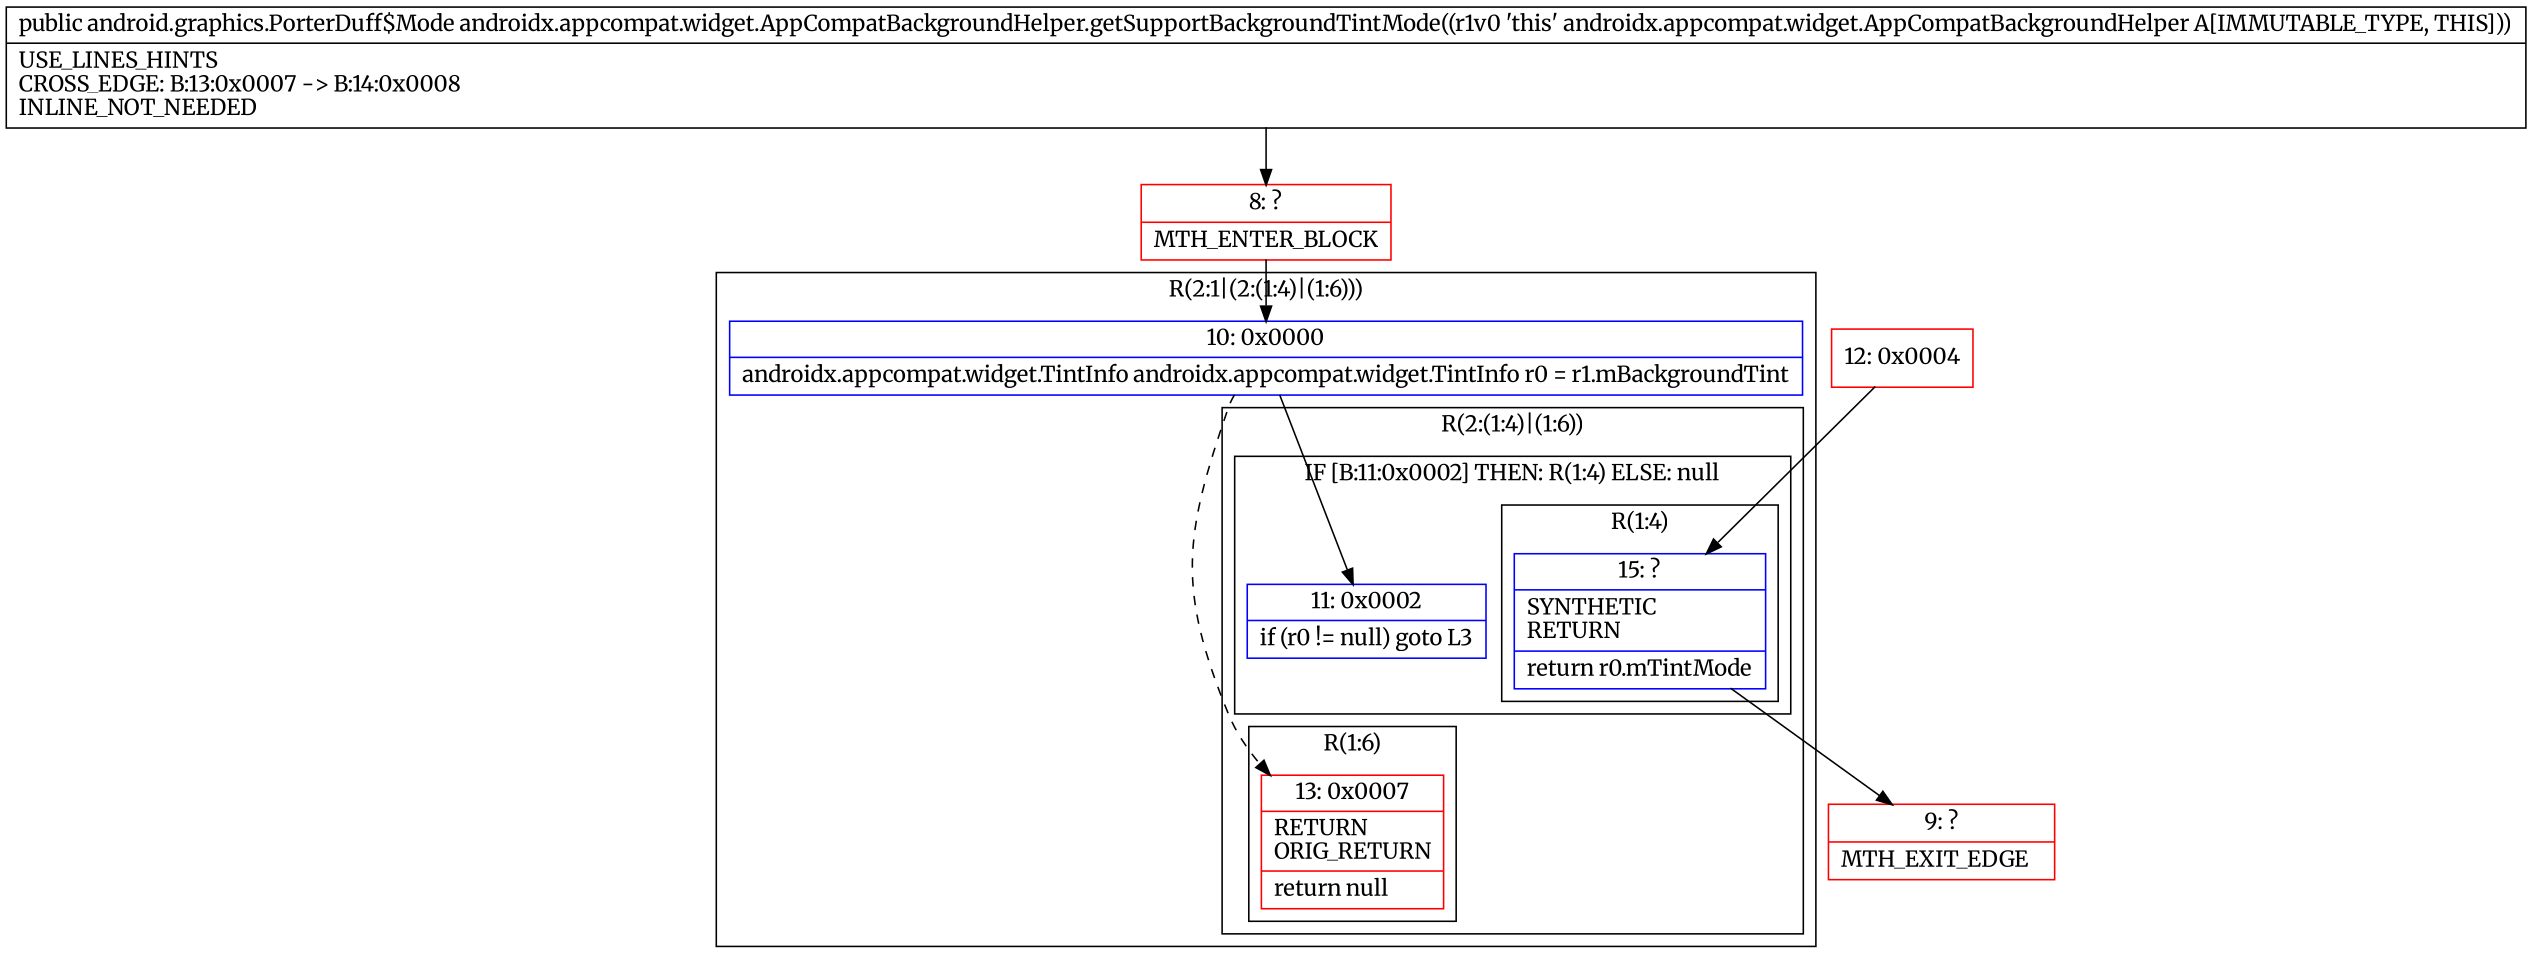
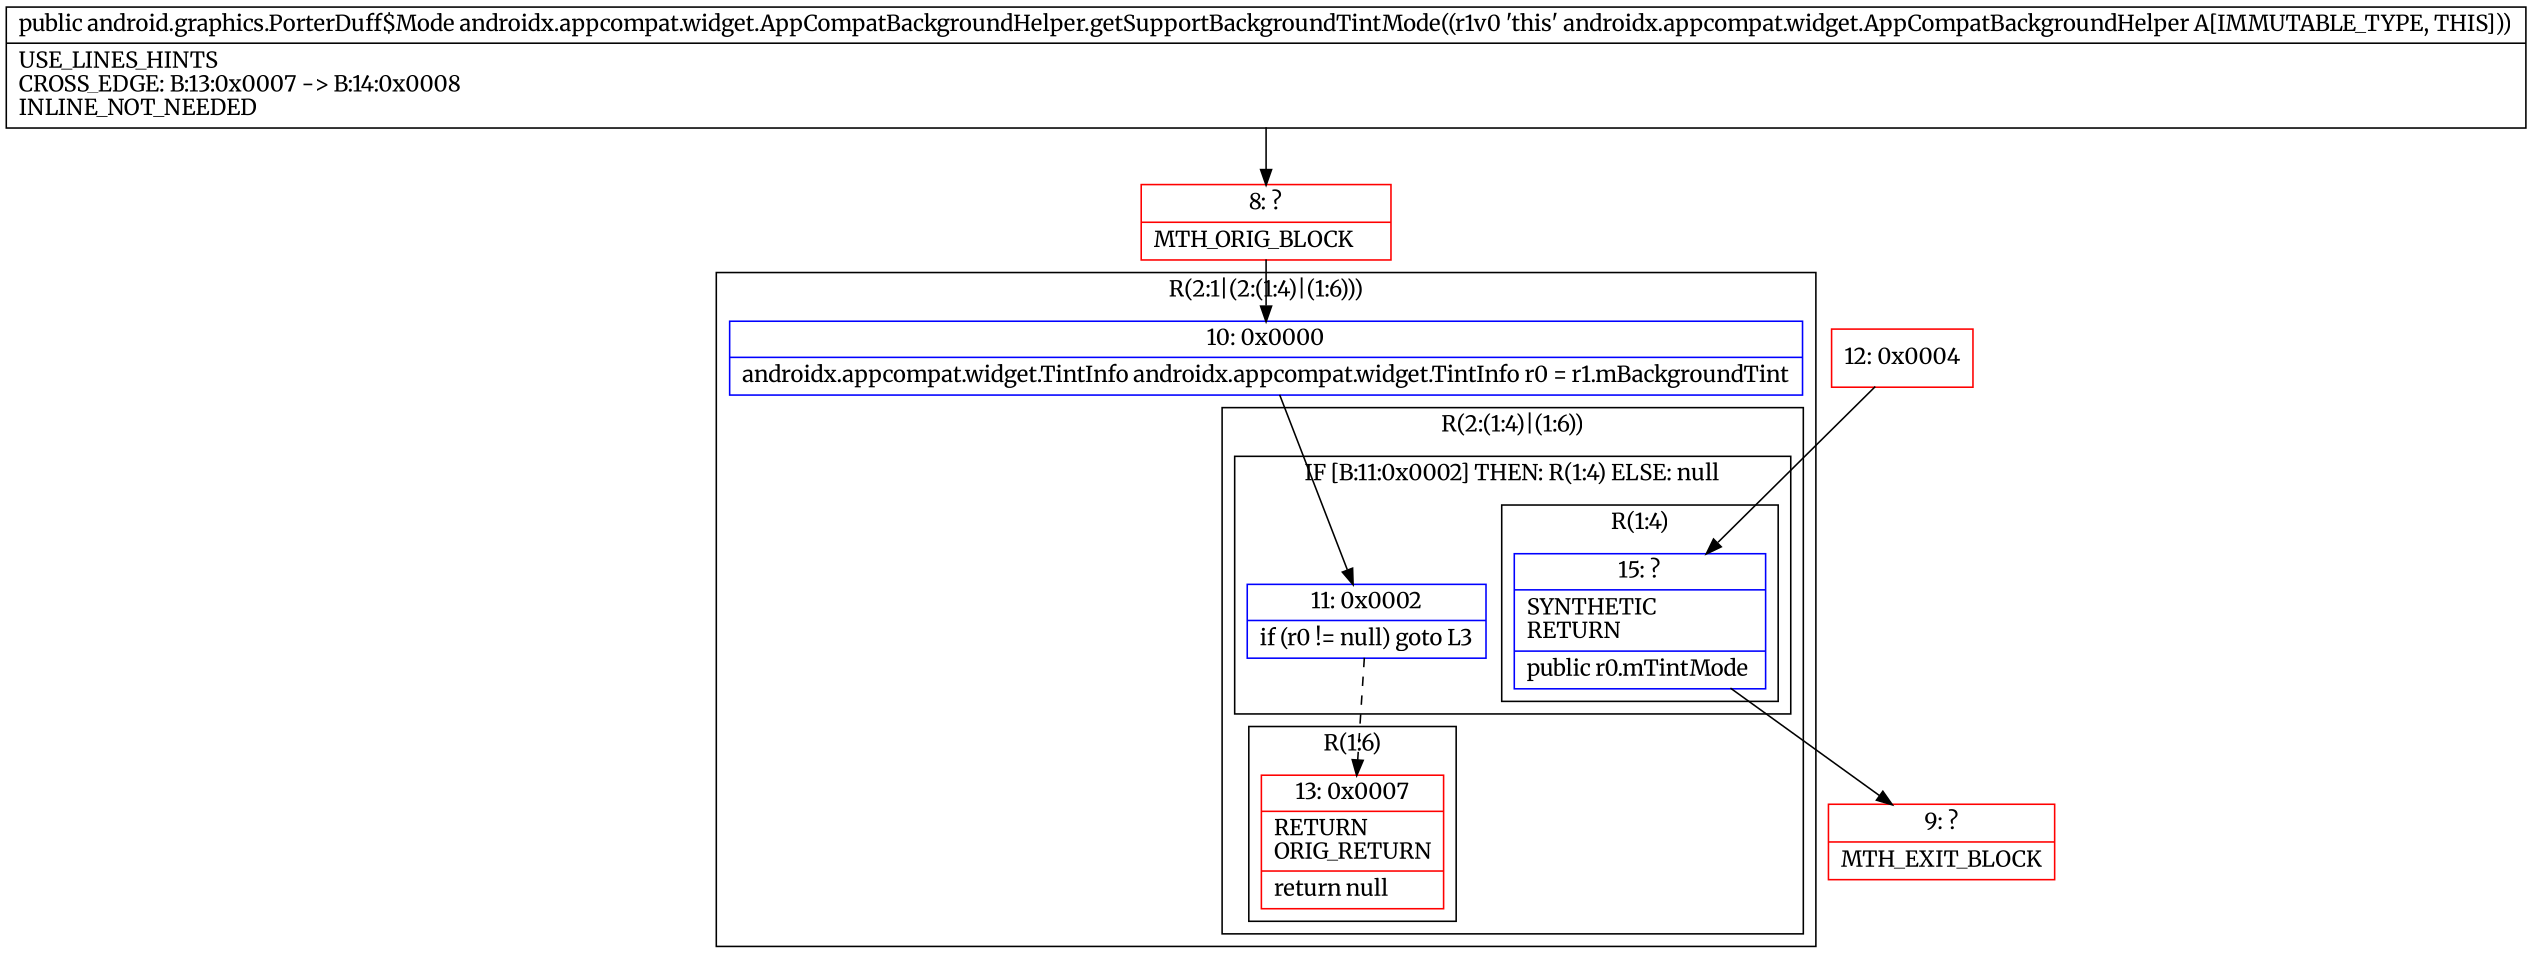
(1266, 240) -> (1254, 240)
(1193, 584) -> (1361, 704)
(1640, 669) -> (1638, 669)
(1935, 860) -> (1942, 860)
